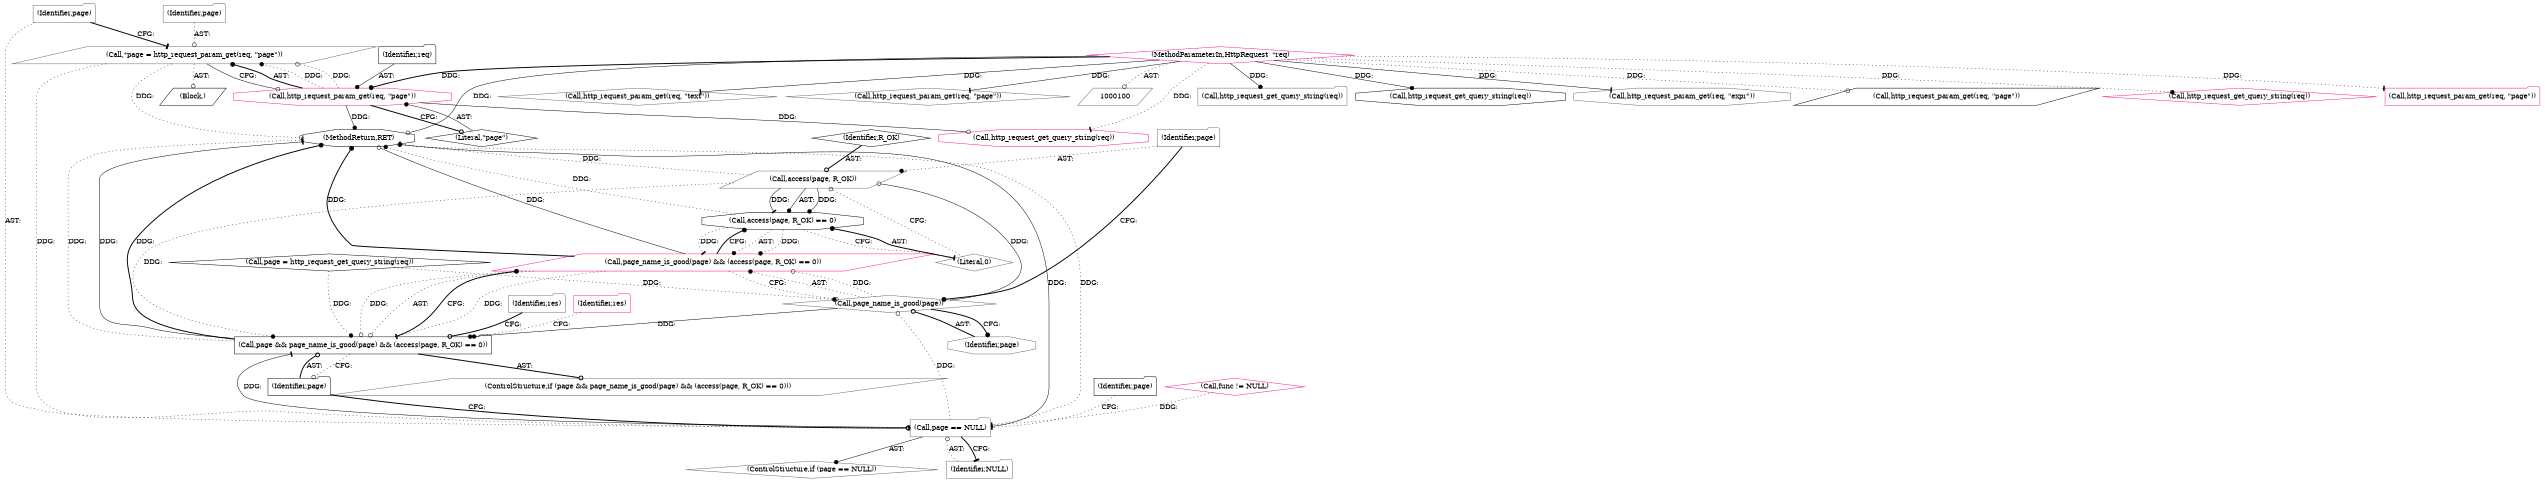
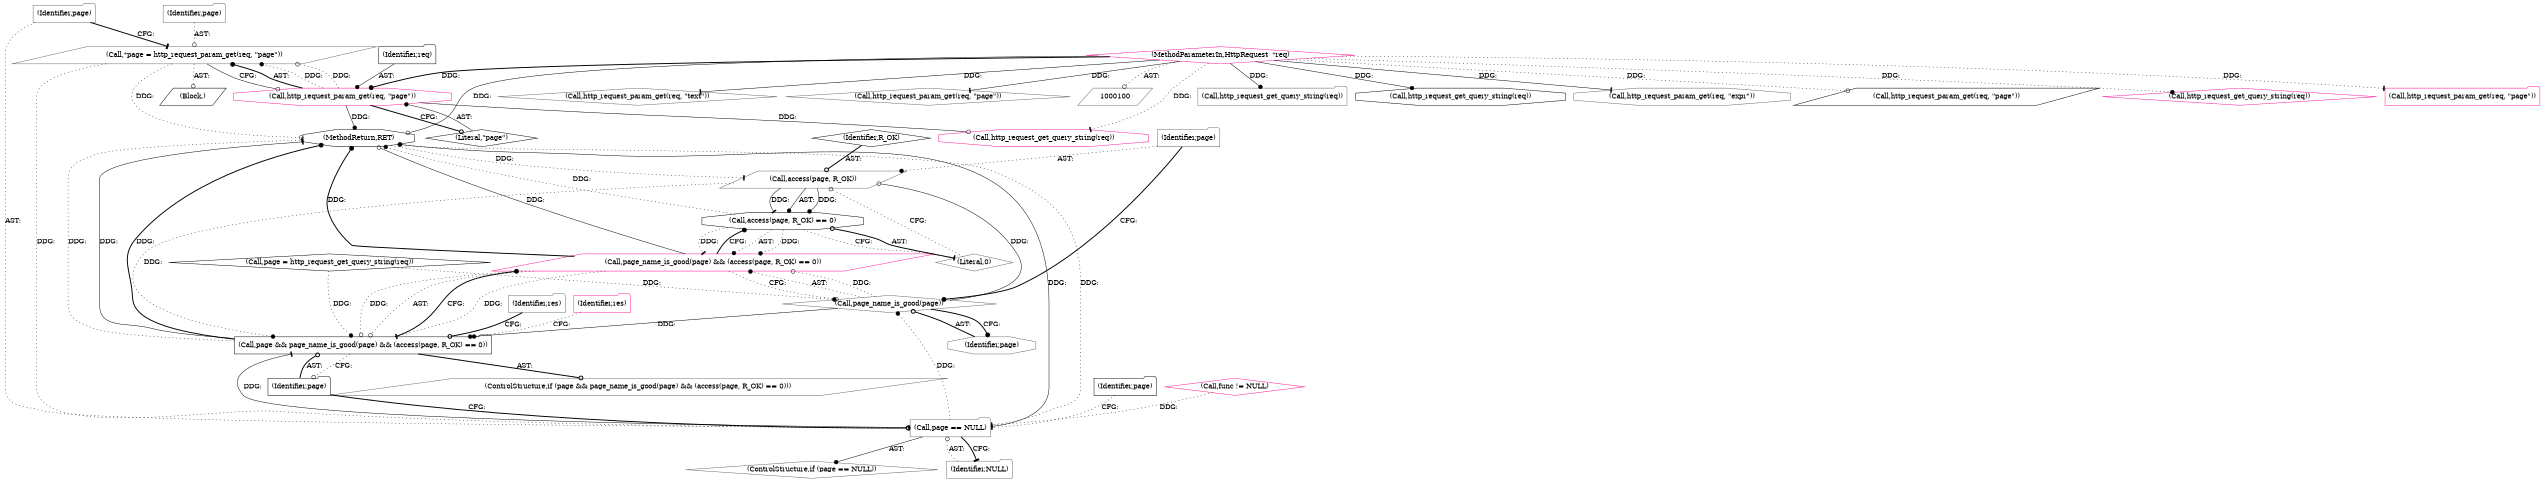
(576, 161) -> (566, 169)
(894, 246) -> (894, 246)
(934, 363) -> (934, 363)
